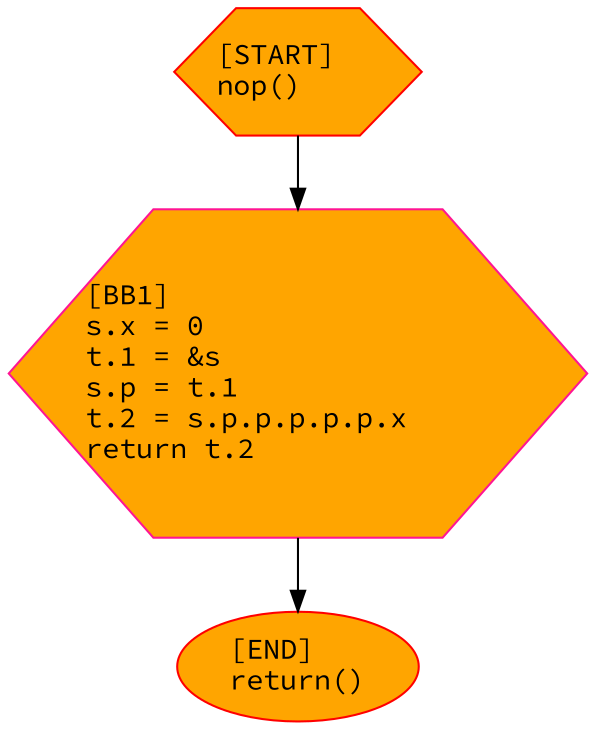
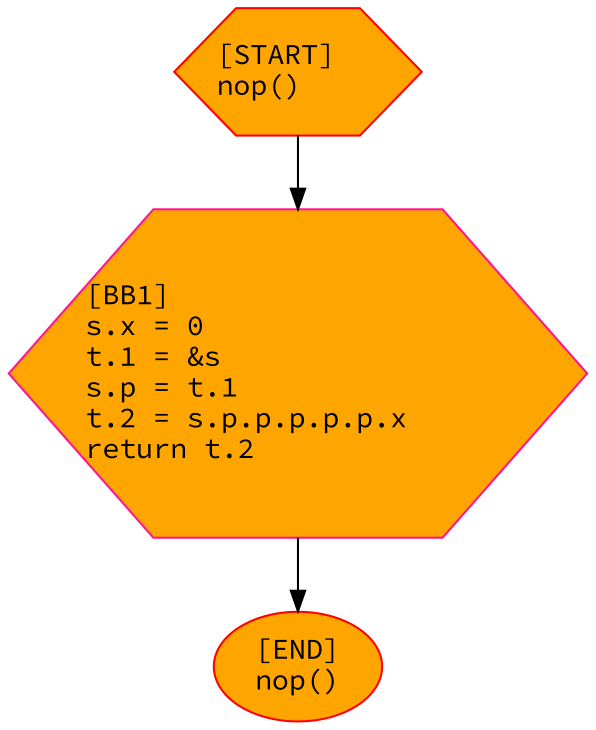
(298, 667) -> (298, 667)
